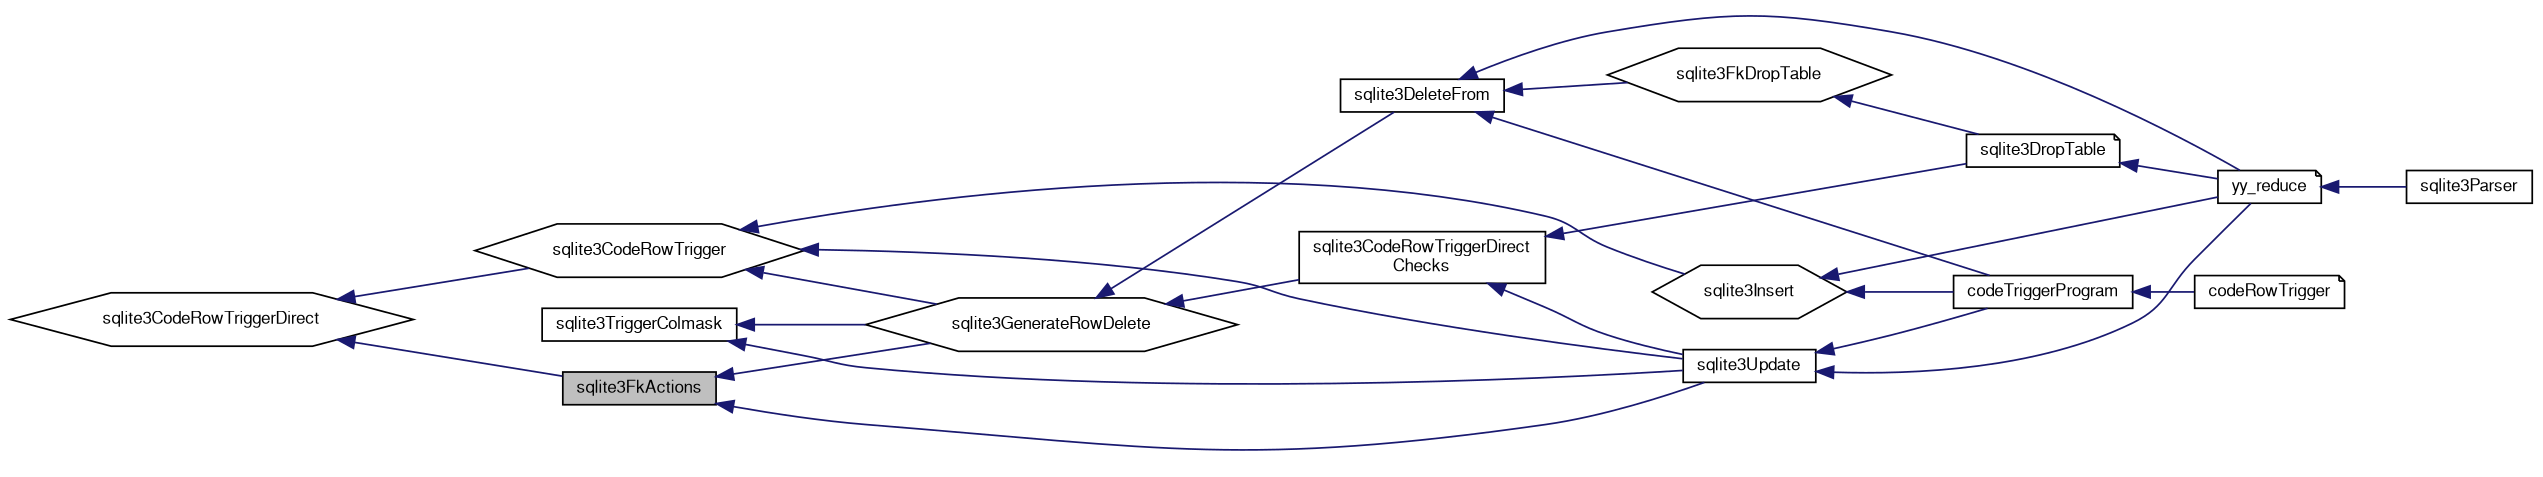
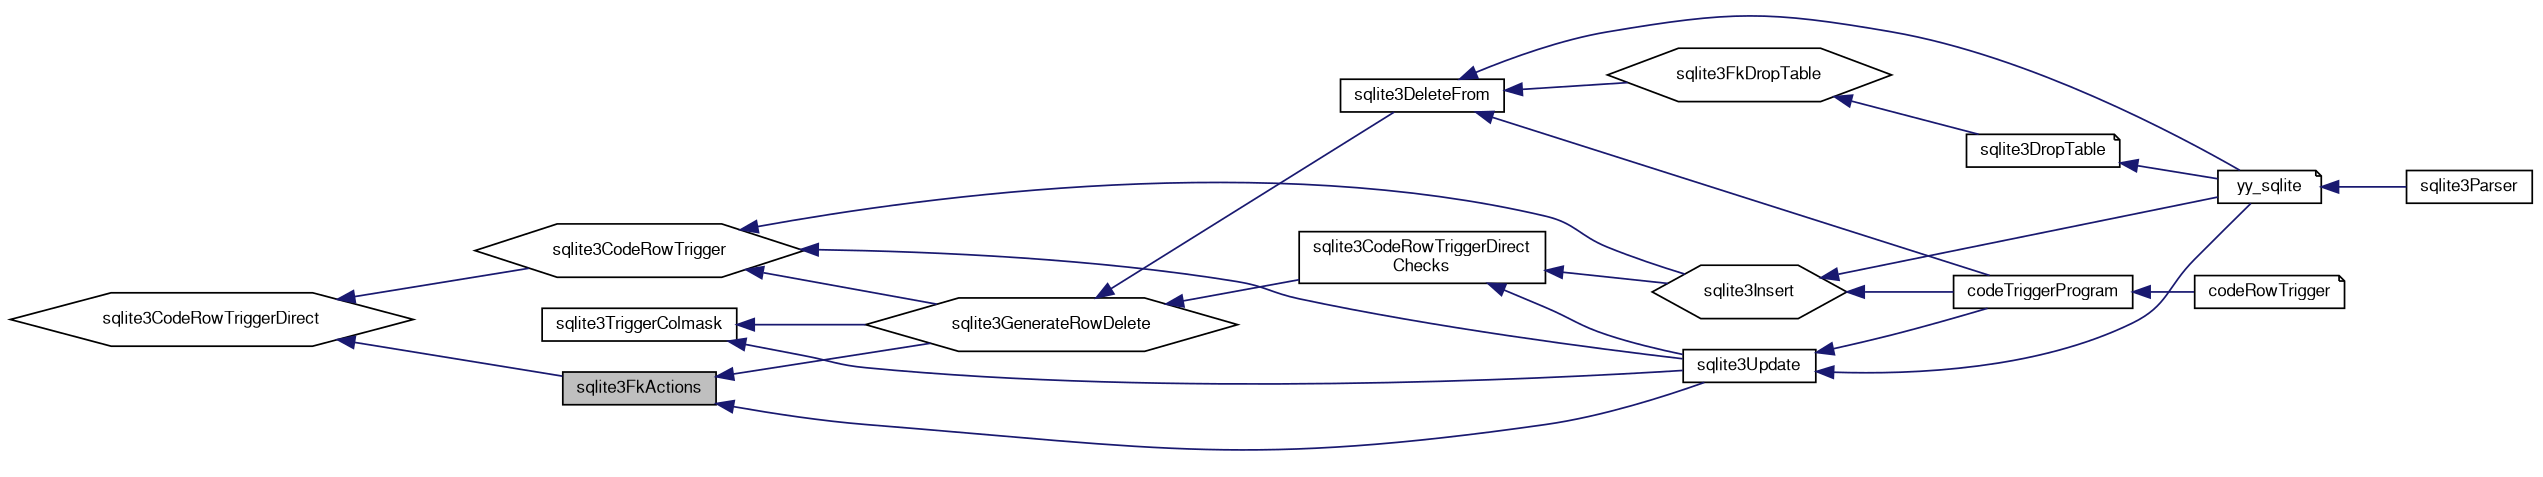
(2270, 187) -> (2270, 187)
(1785, 195) -> (1615, 278)
